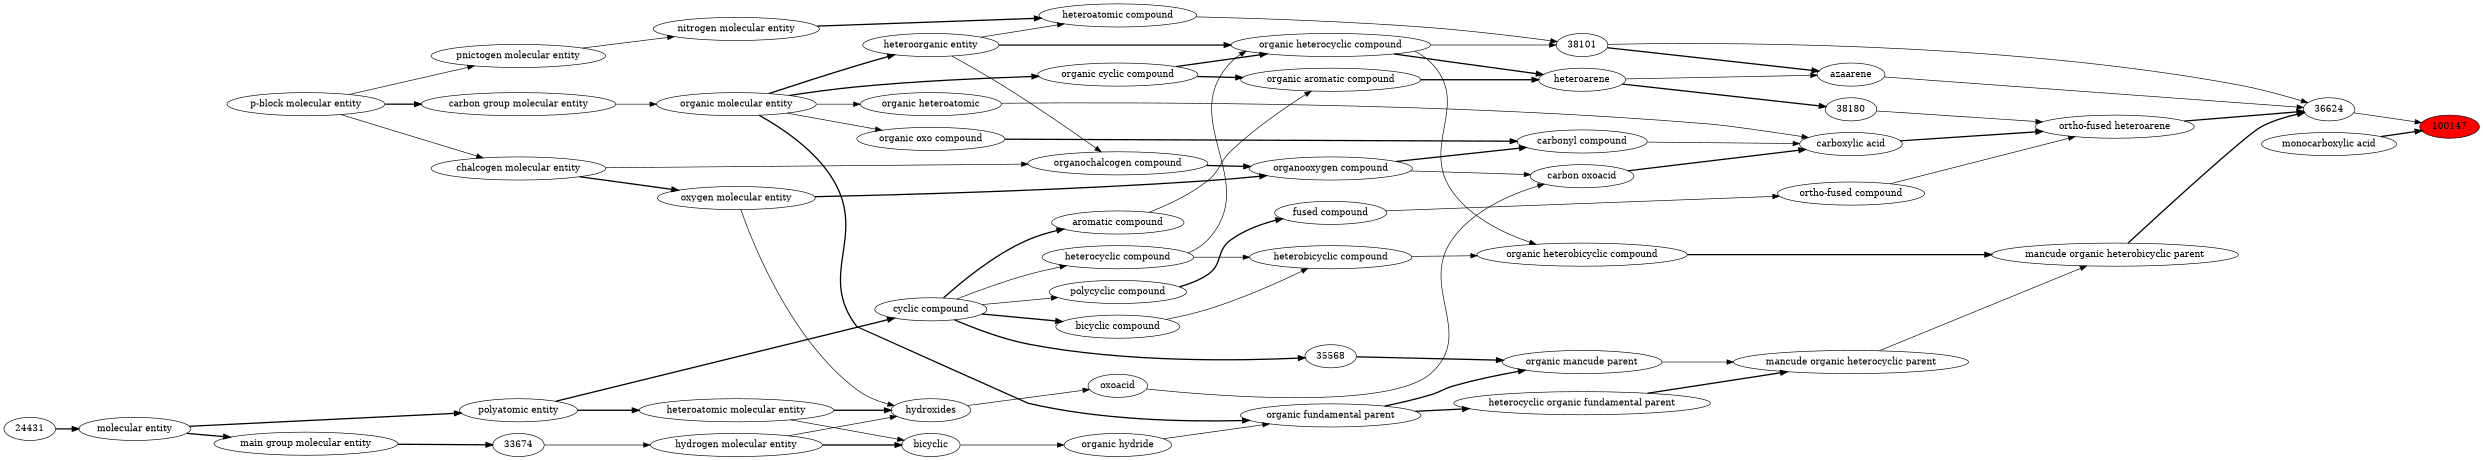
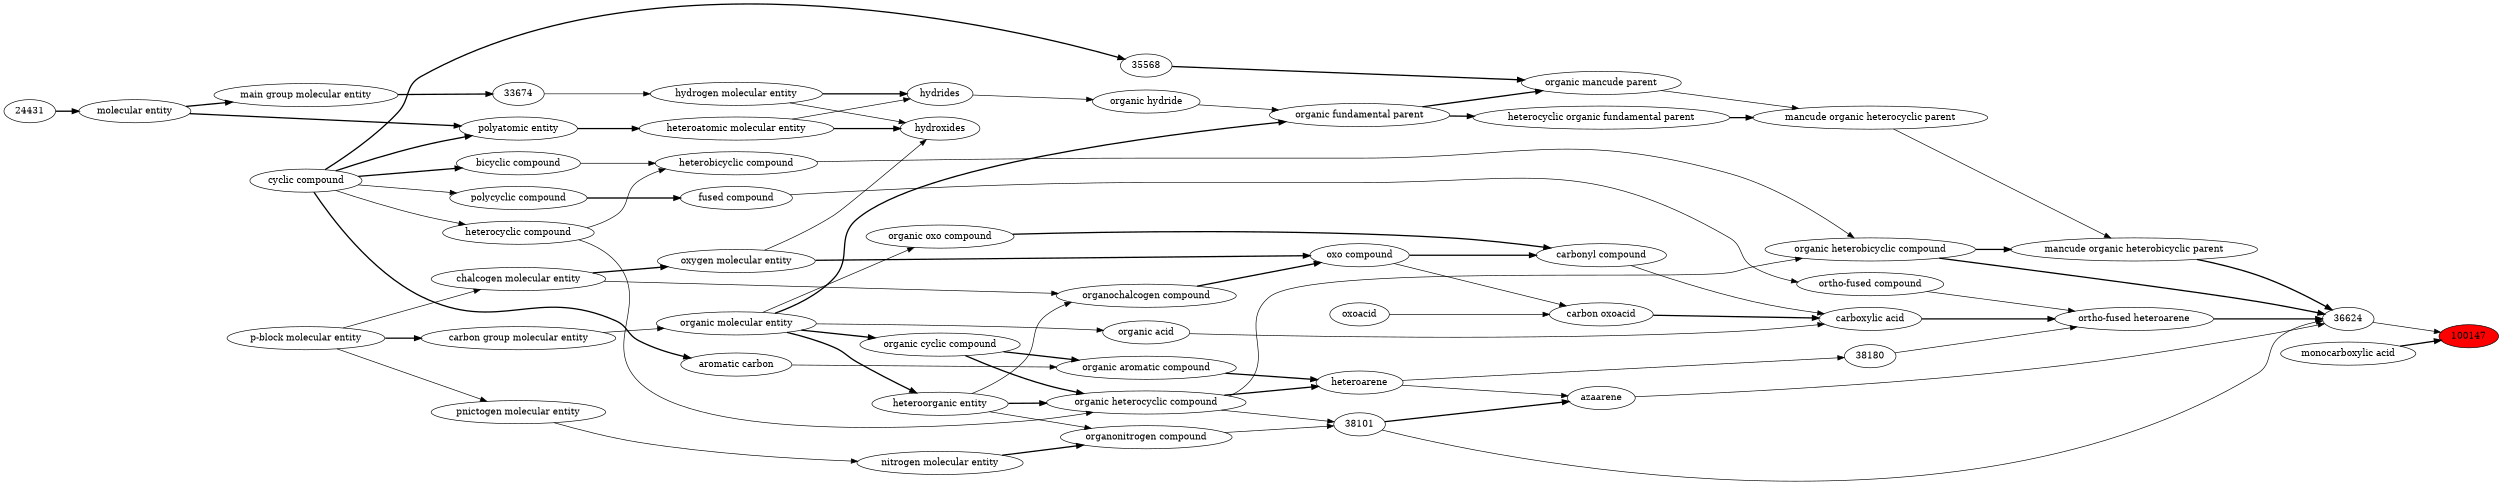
(1118, 15) -> (1146, 437)
(1721, 95) -> (1620, 369)
(931, 104) -> (1146, 332)
(1331, 168) -> (1360, 255)
(1118, 222) -> (736, 365)
none -> (2129, 283)
(722, 360) -> (400, 151)
(1028, 398) -> none
(931, 445) -> (940, 94)
